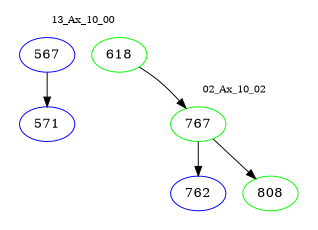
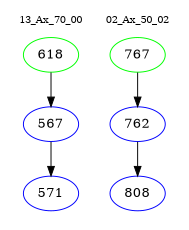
(83, 21) -> (51, 21)
(169, 90) -> (51, 85)
(234, 90) -> (138, 21)
(231, 156) -> (138, 154)
(270, 193) -> (138, 193)
